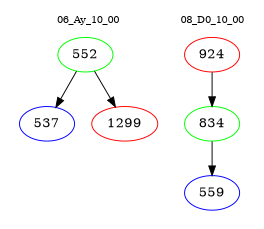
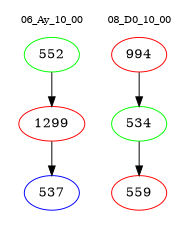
(212, 55) -> (139, 55)
(69, 85) -> (52, 154)
(212, 124) -> (139, 124)
(212, 193) -> (139, 193)
